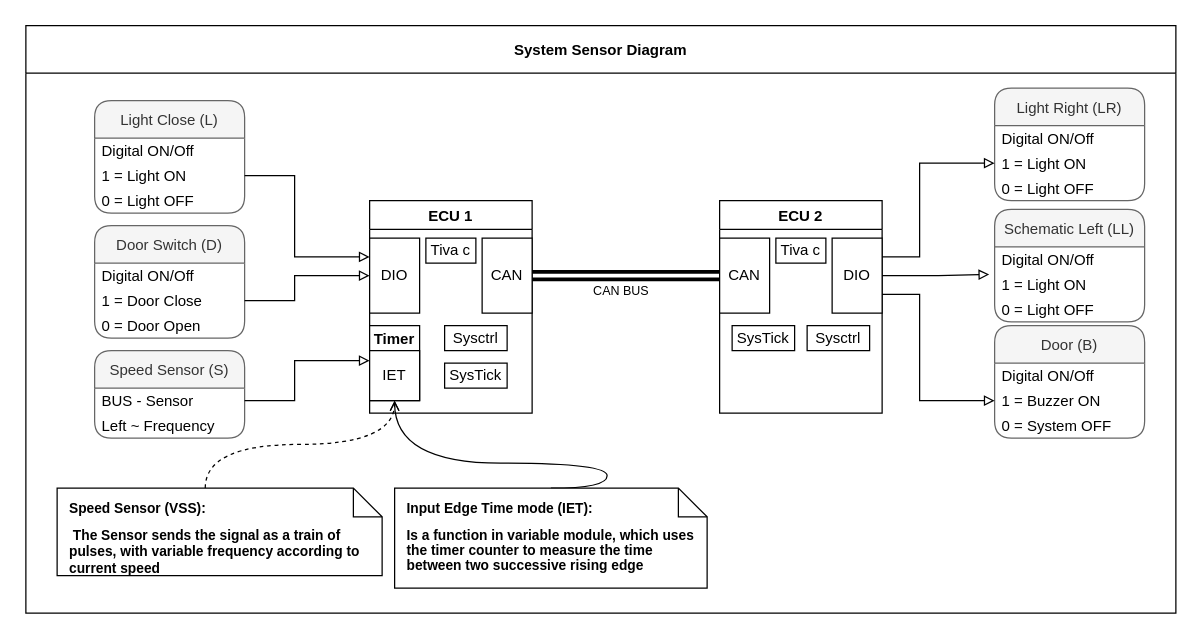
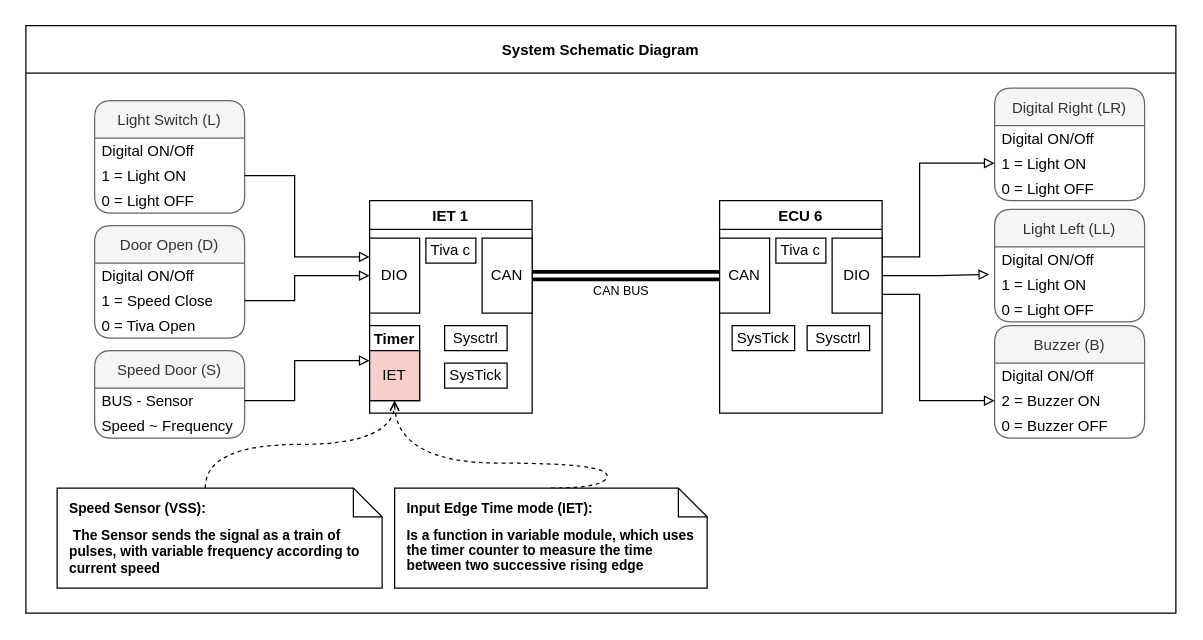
(600, 50) -> (600, 50)
(1069, 108) -> (1069, 108)
(169, 120) -> (169, 120)
(450, 216) -> (450, 216)
(800, 216) -> (800, 216)
(1069, 229) -> (1069, 229)
(169, 245) -> (169, 245)
(152, 301) -> (156, 301)
(150, 326) -> (148, 326)
(1069, 345) -> (1069, 345)
(169, 370) -> (169, 370)
(394, 376) -> (394, 376)
(1050, 401) -> (1050, 401)
(165, 426) -> (169, 426)
(1054, 426) -> (1054, 426)
(504, 463) -> (504, 463)
(219, 532) -> (219, 538)
